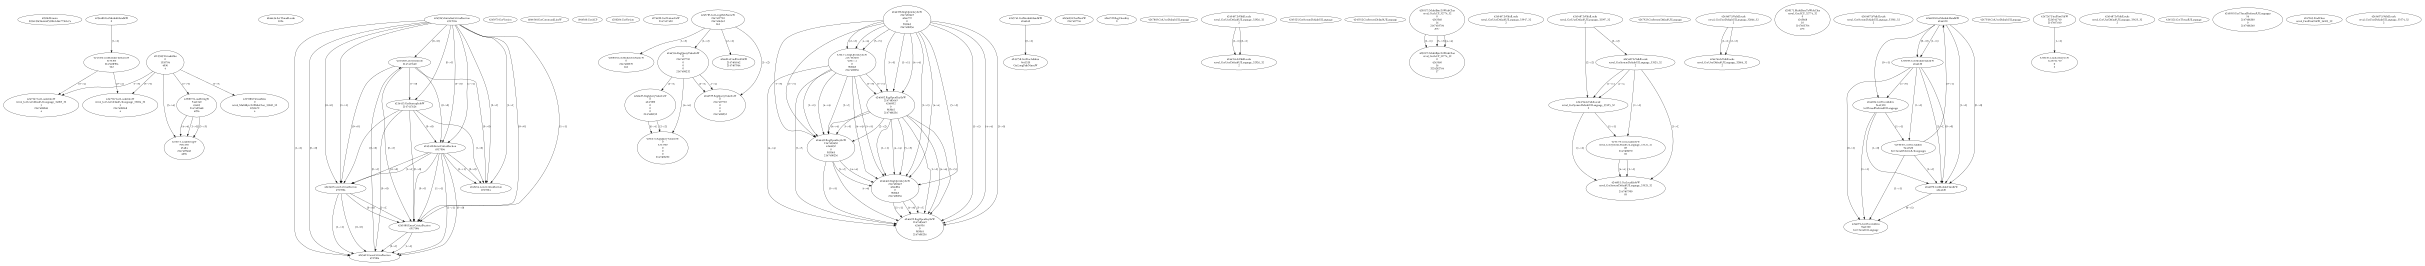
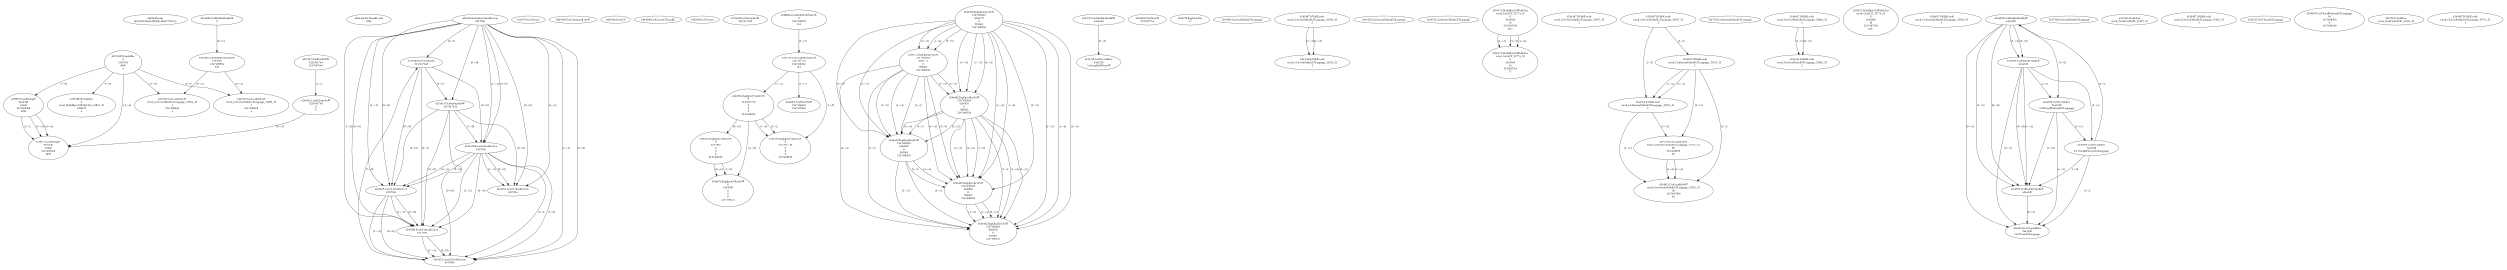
none -> (658, 20)
none -> (2130, 20)
(674, 41) -> (799, 40)
(479, 99) -> none
none -> (1966, 129)
none -> (189, 138)
